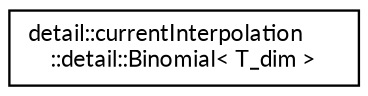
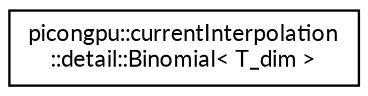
(184, 48) -> (184, 48)
